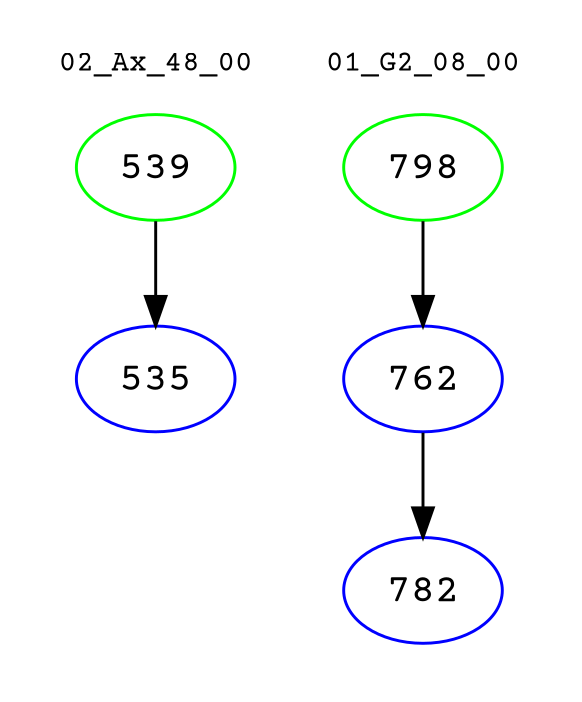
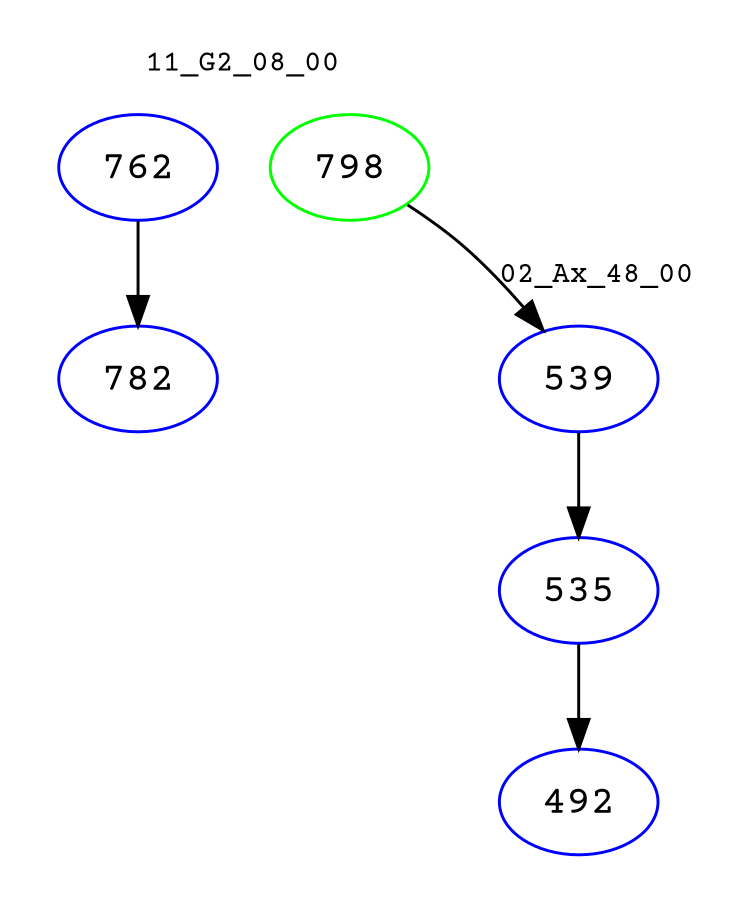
(424, 63) -> (244, 63)
(156, 167) -> (579, 379)
(423, 259) -> (495, 276)
none -> (579, 802)
